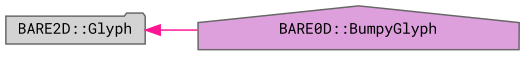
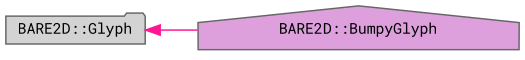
(359, 30) -> (359, 30)
